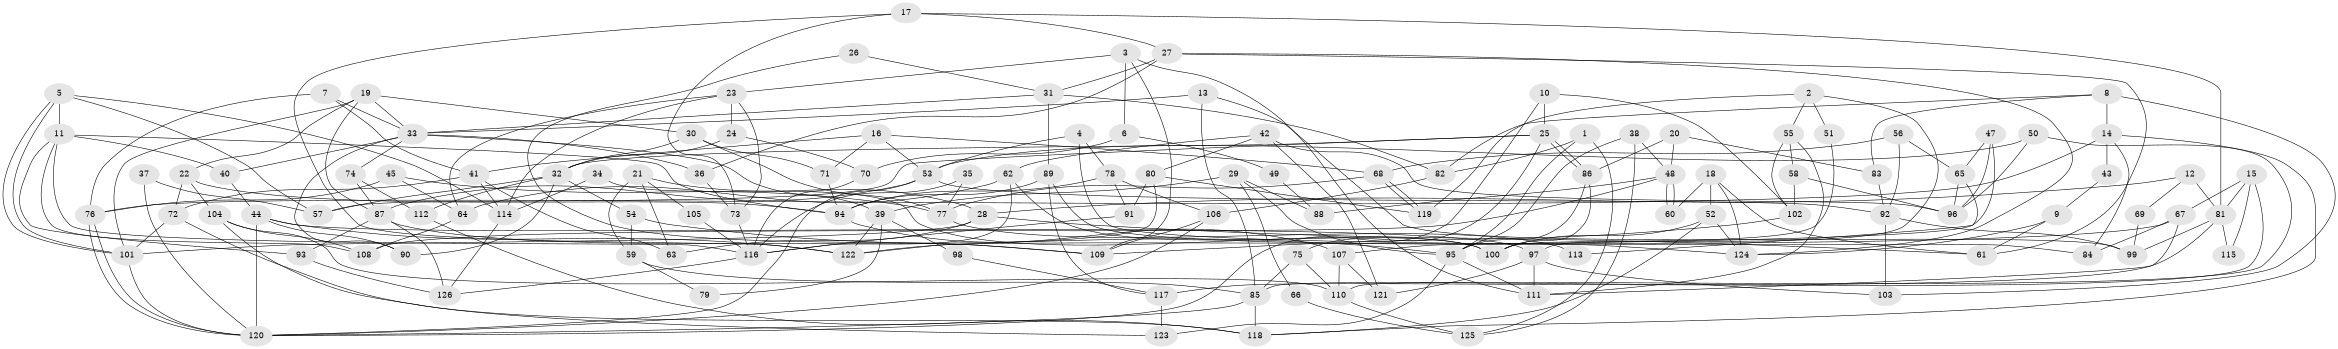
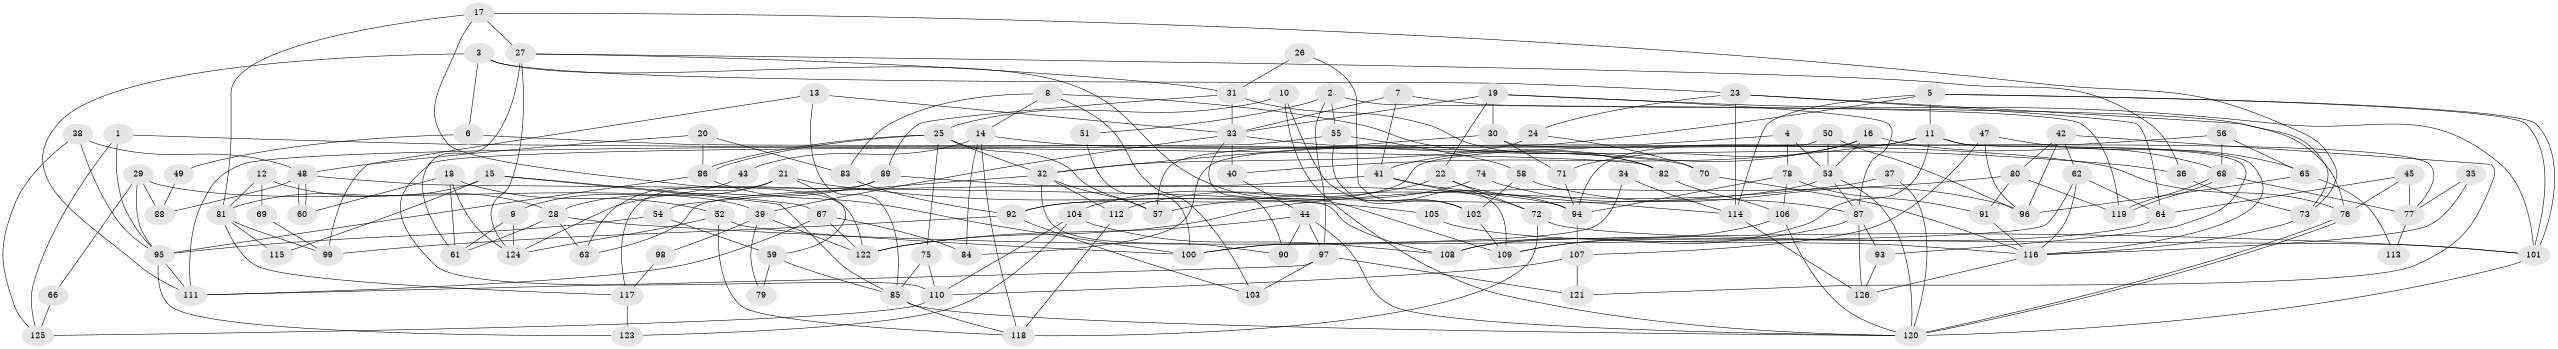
(385, 152) -> none
